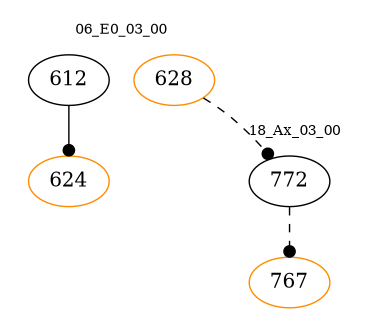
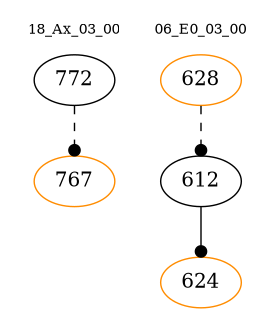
(246, 131) -> (201, 125)
